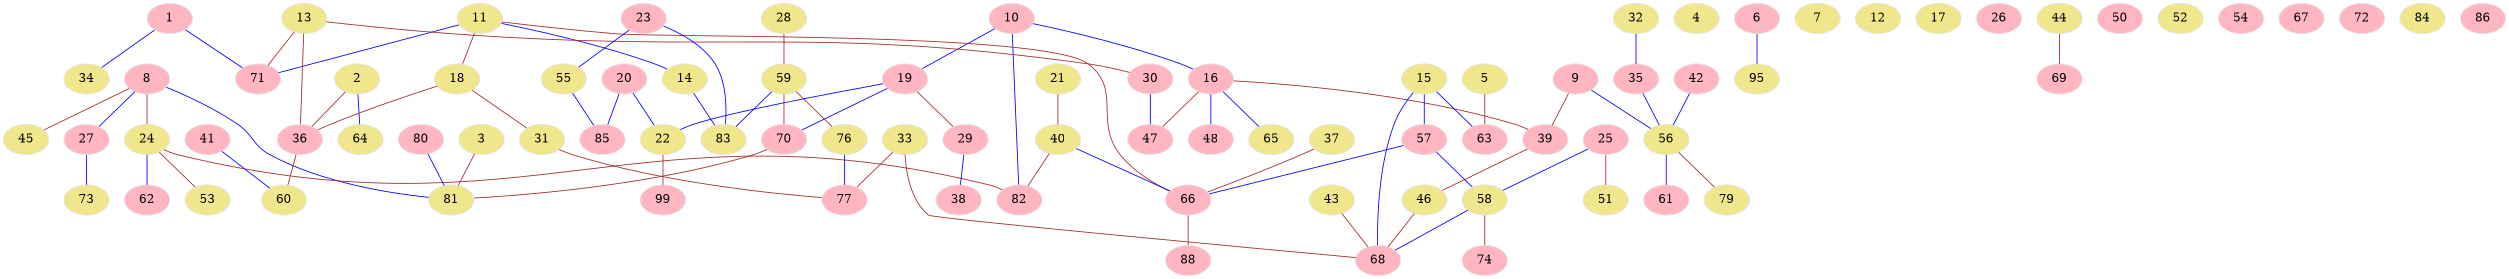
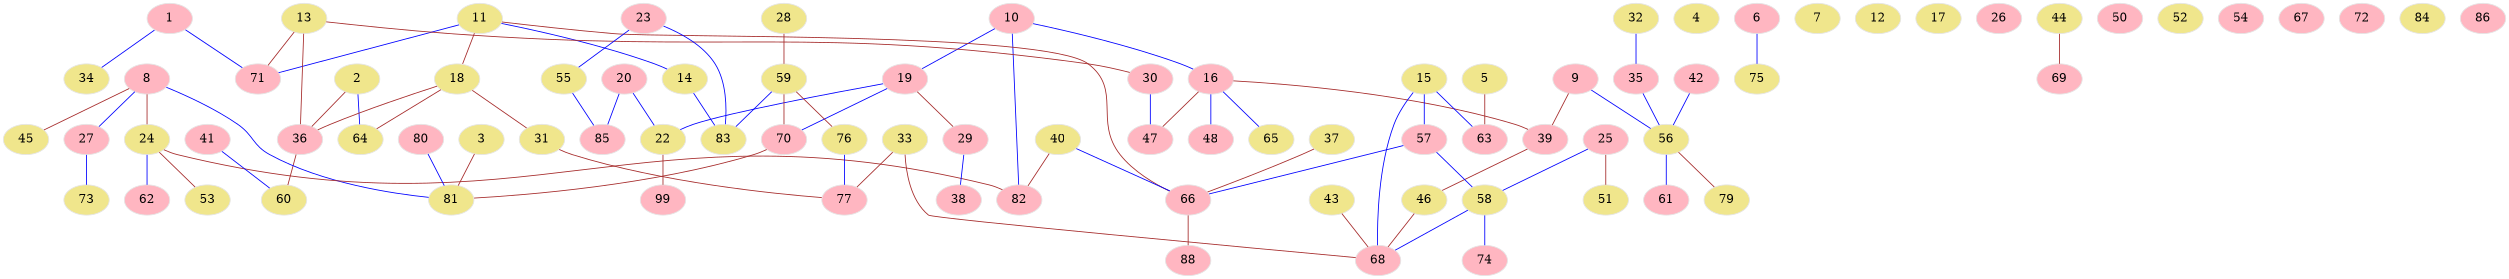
(1058, 79) -> none
(1757, 79) -> (1757, 79)
none -> (409, 109)
(1485, 230) -> (1485, 230)
